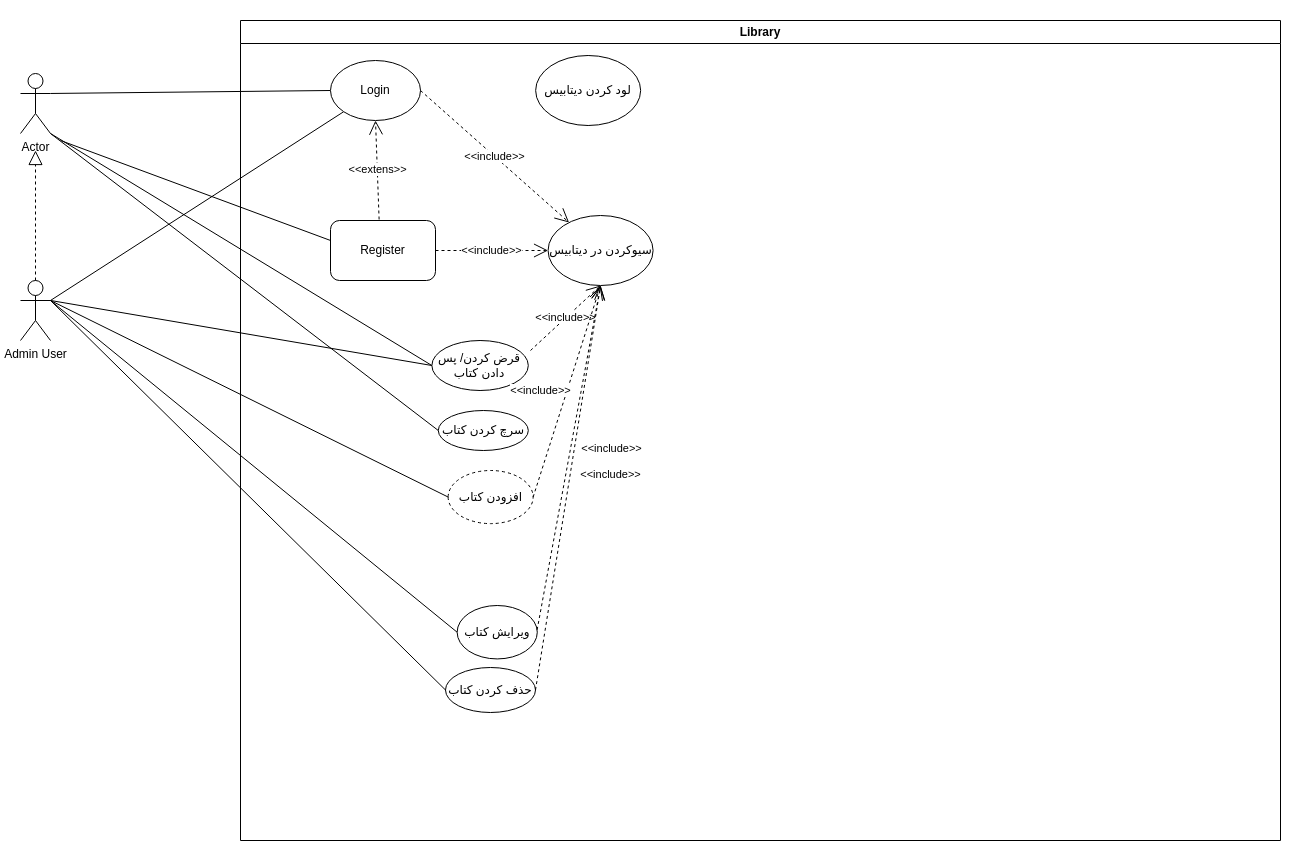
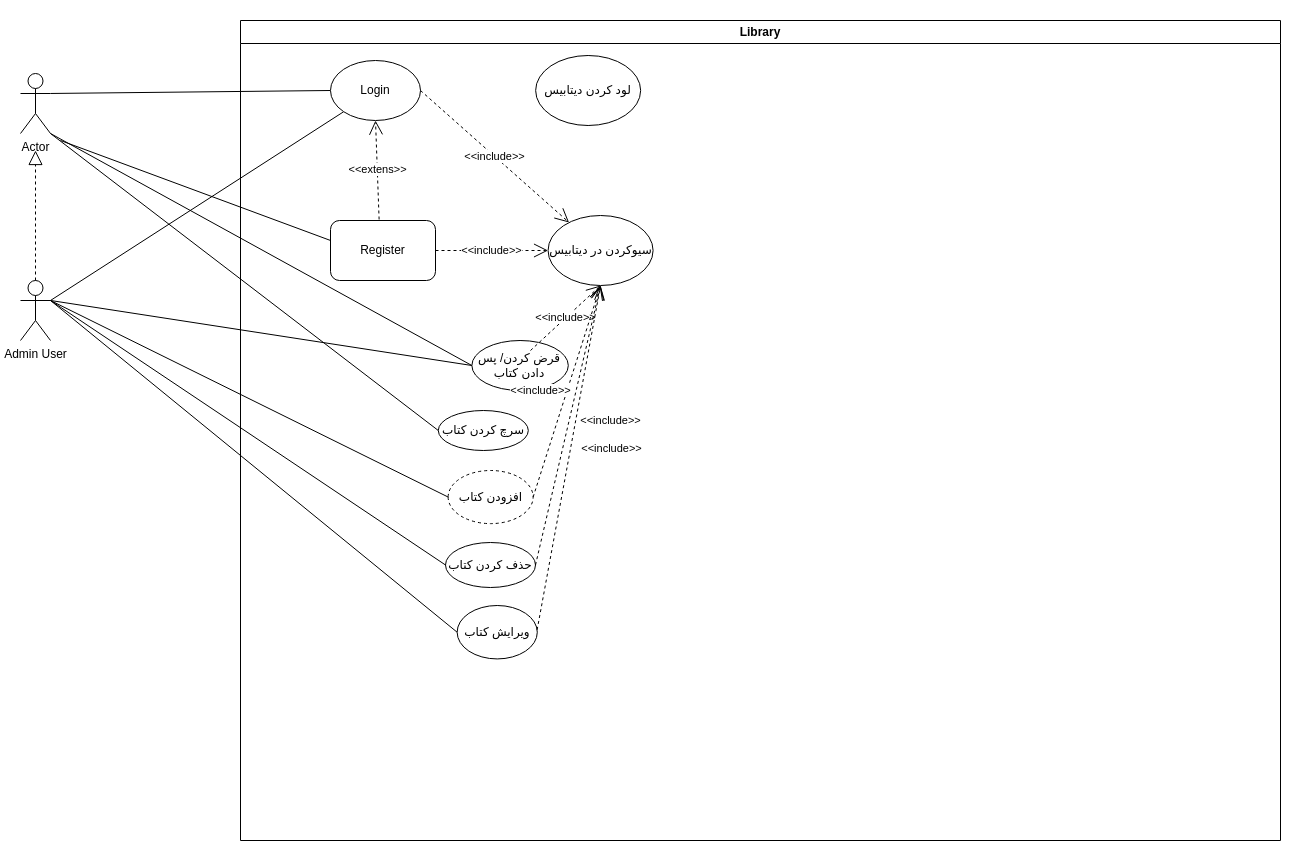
(480, 366) -> (520, 366)
(491, 690) -> (491, 565)
